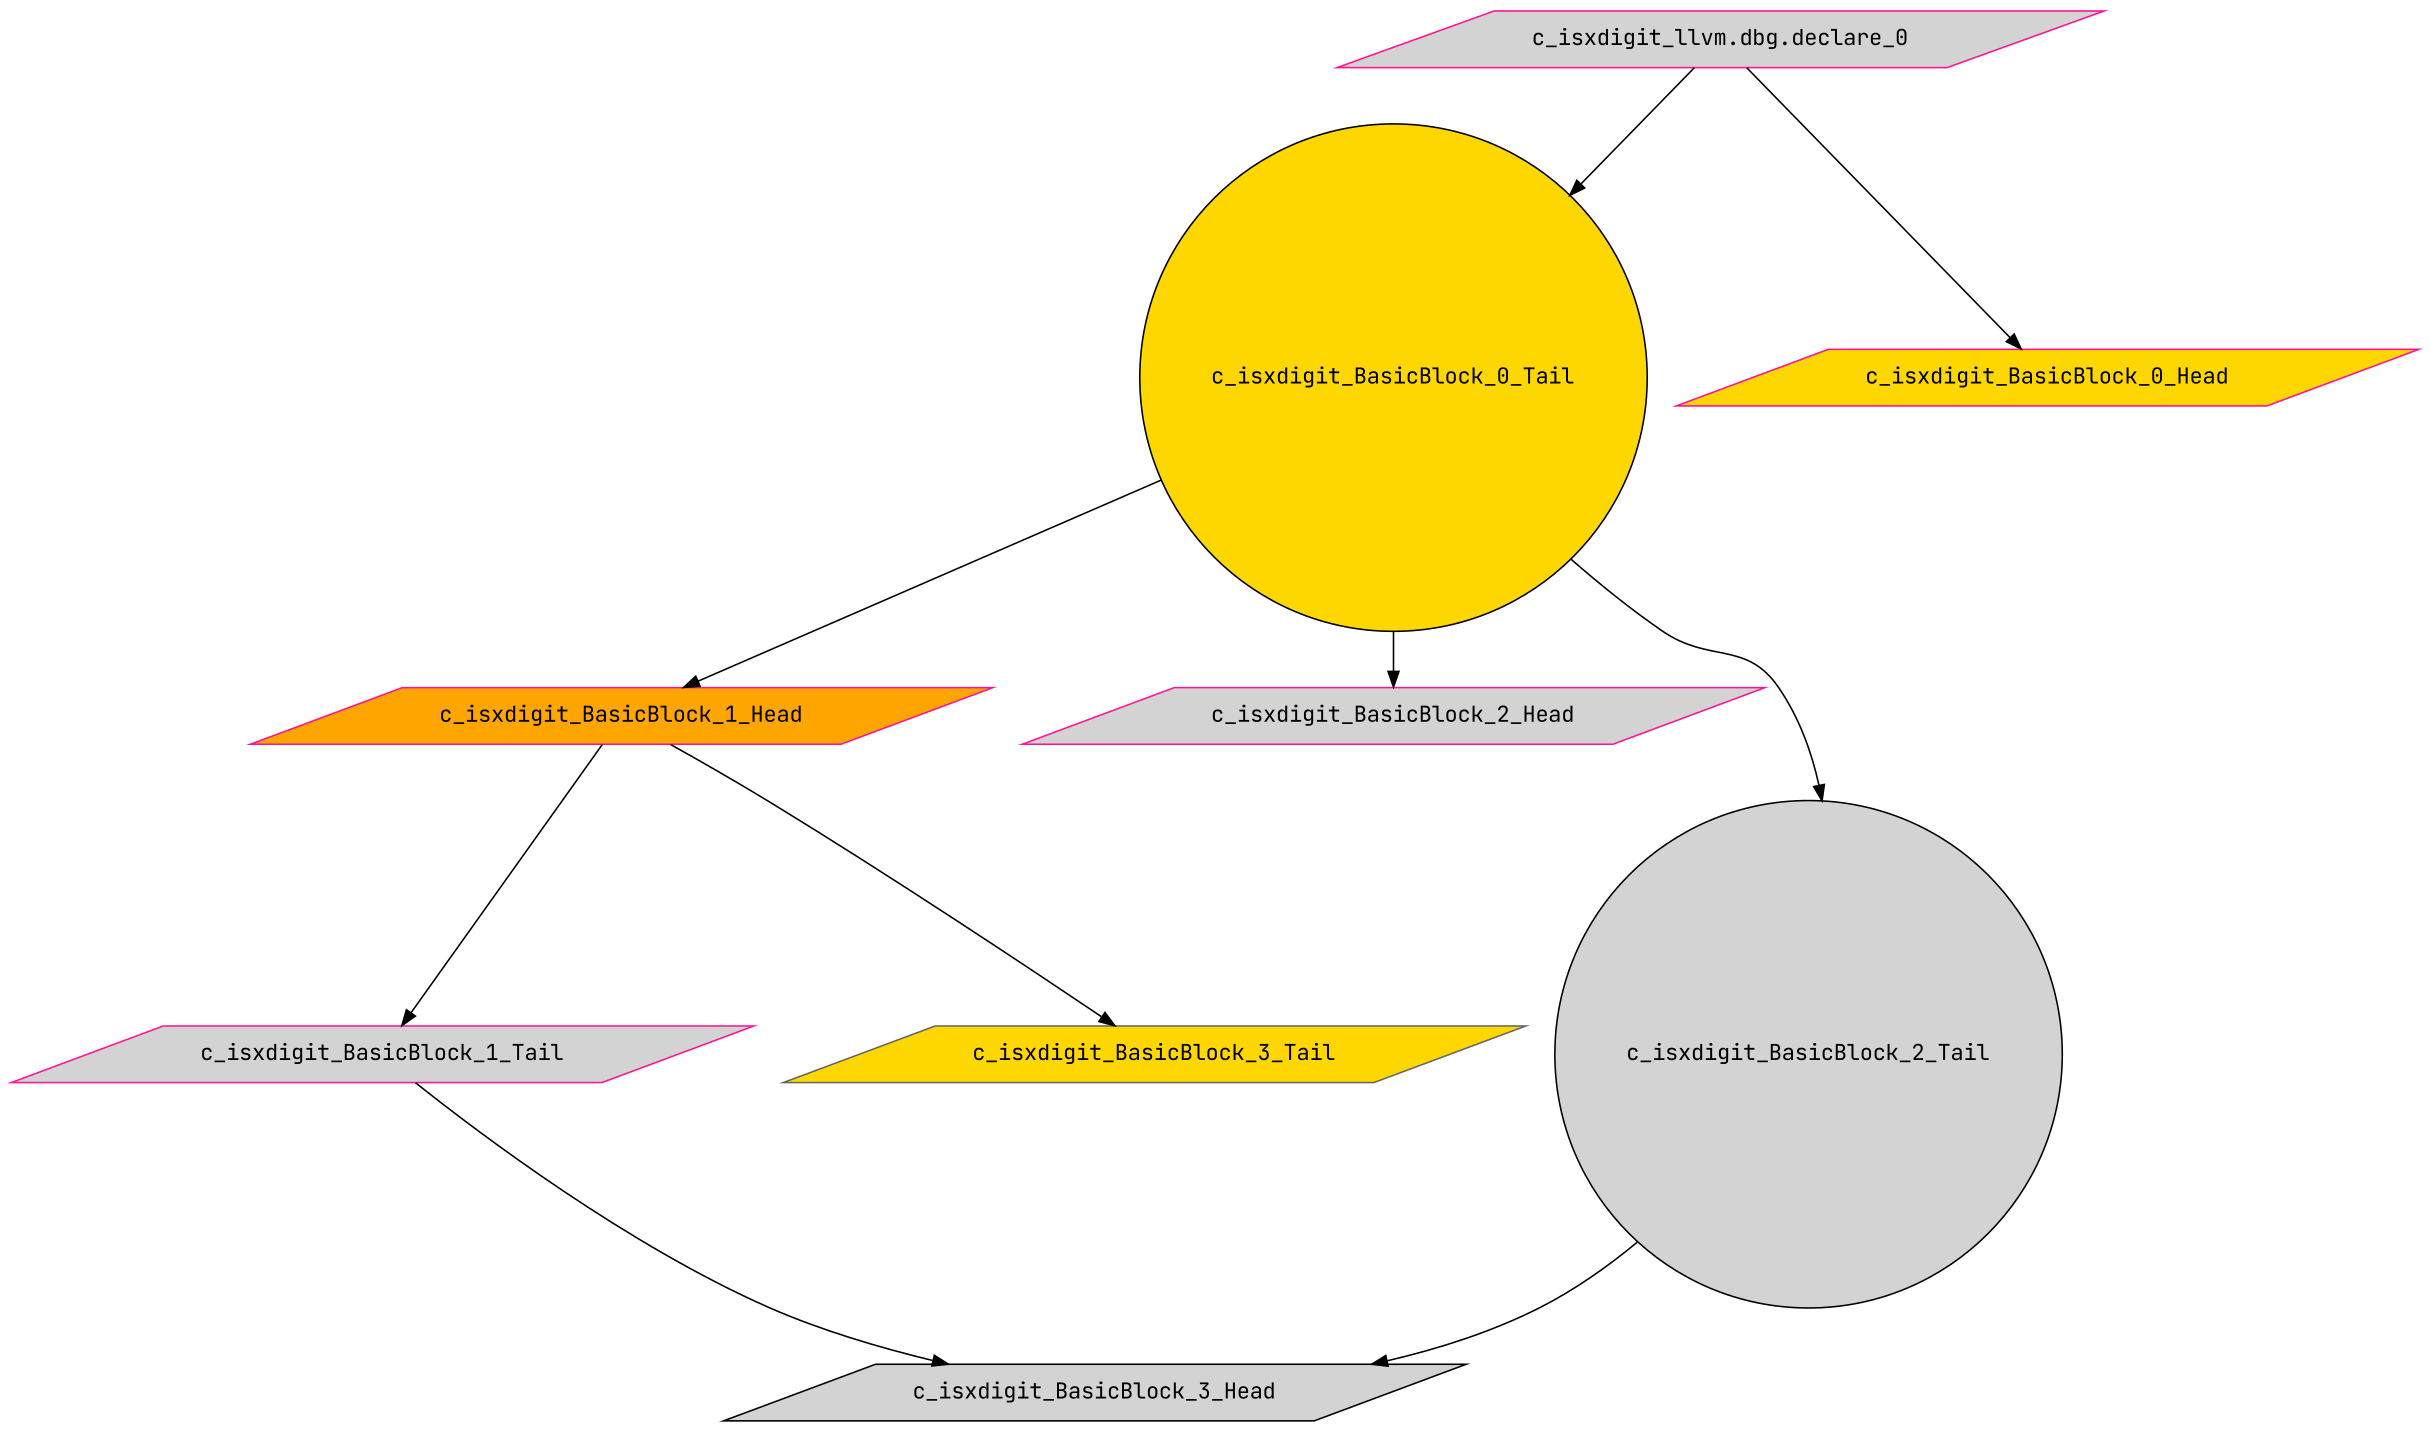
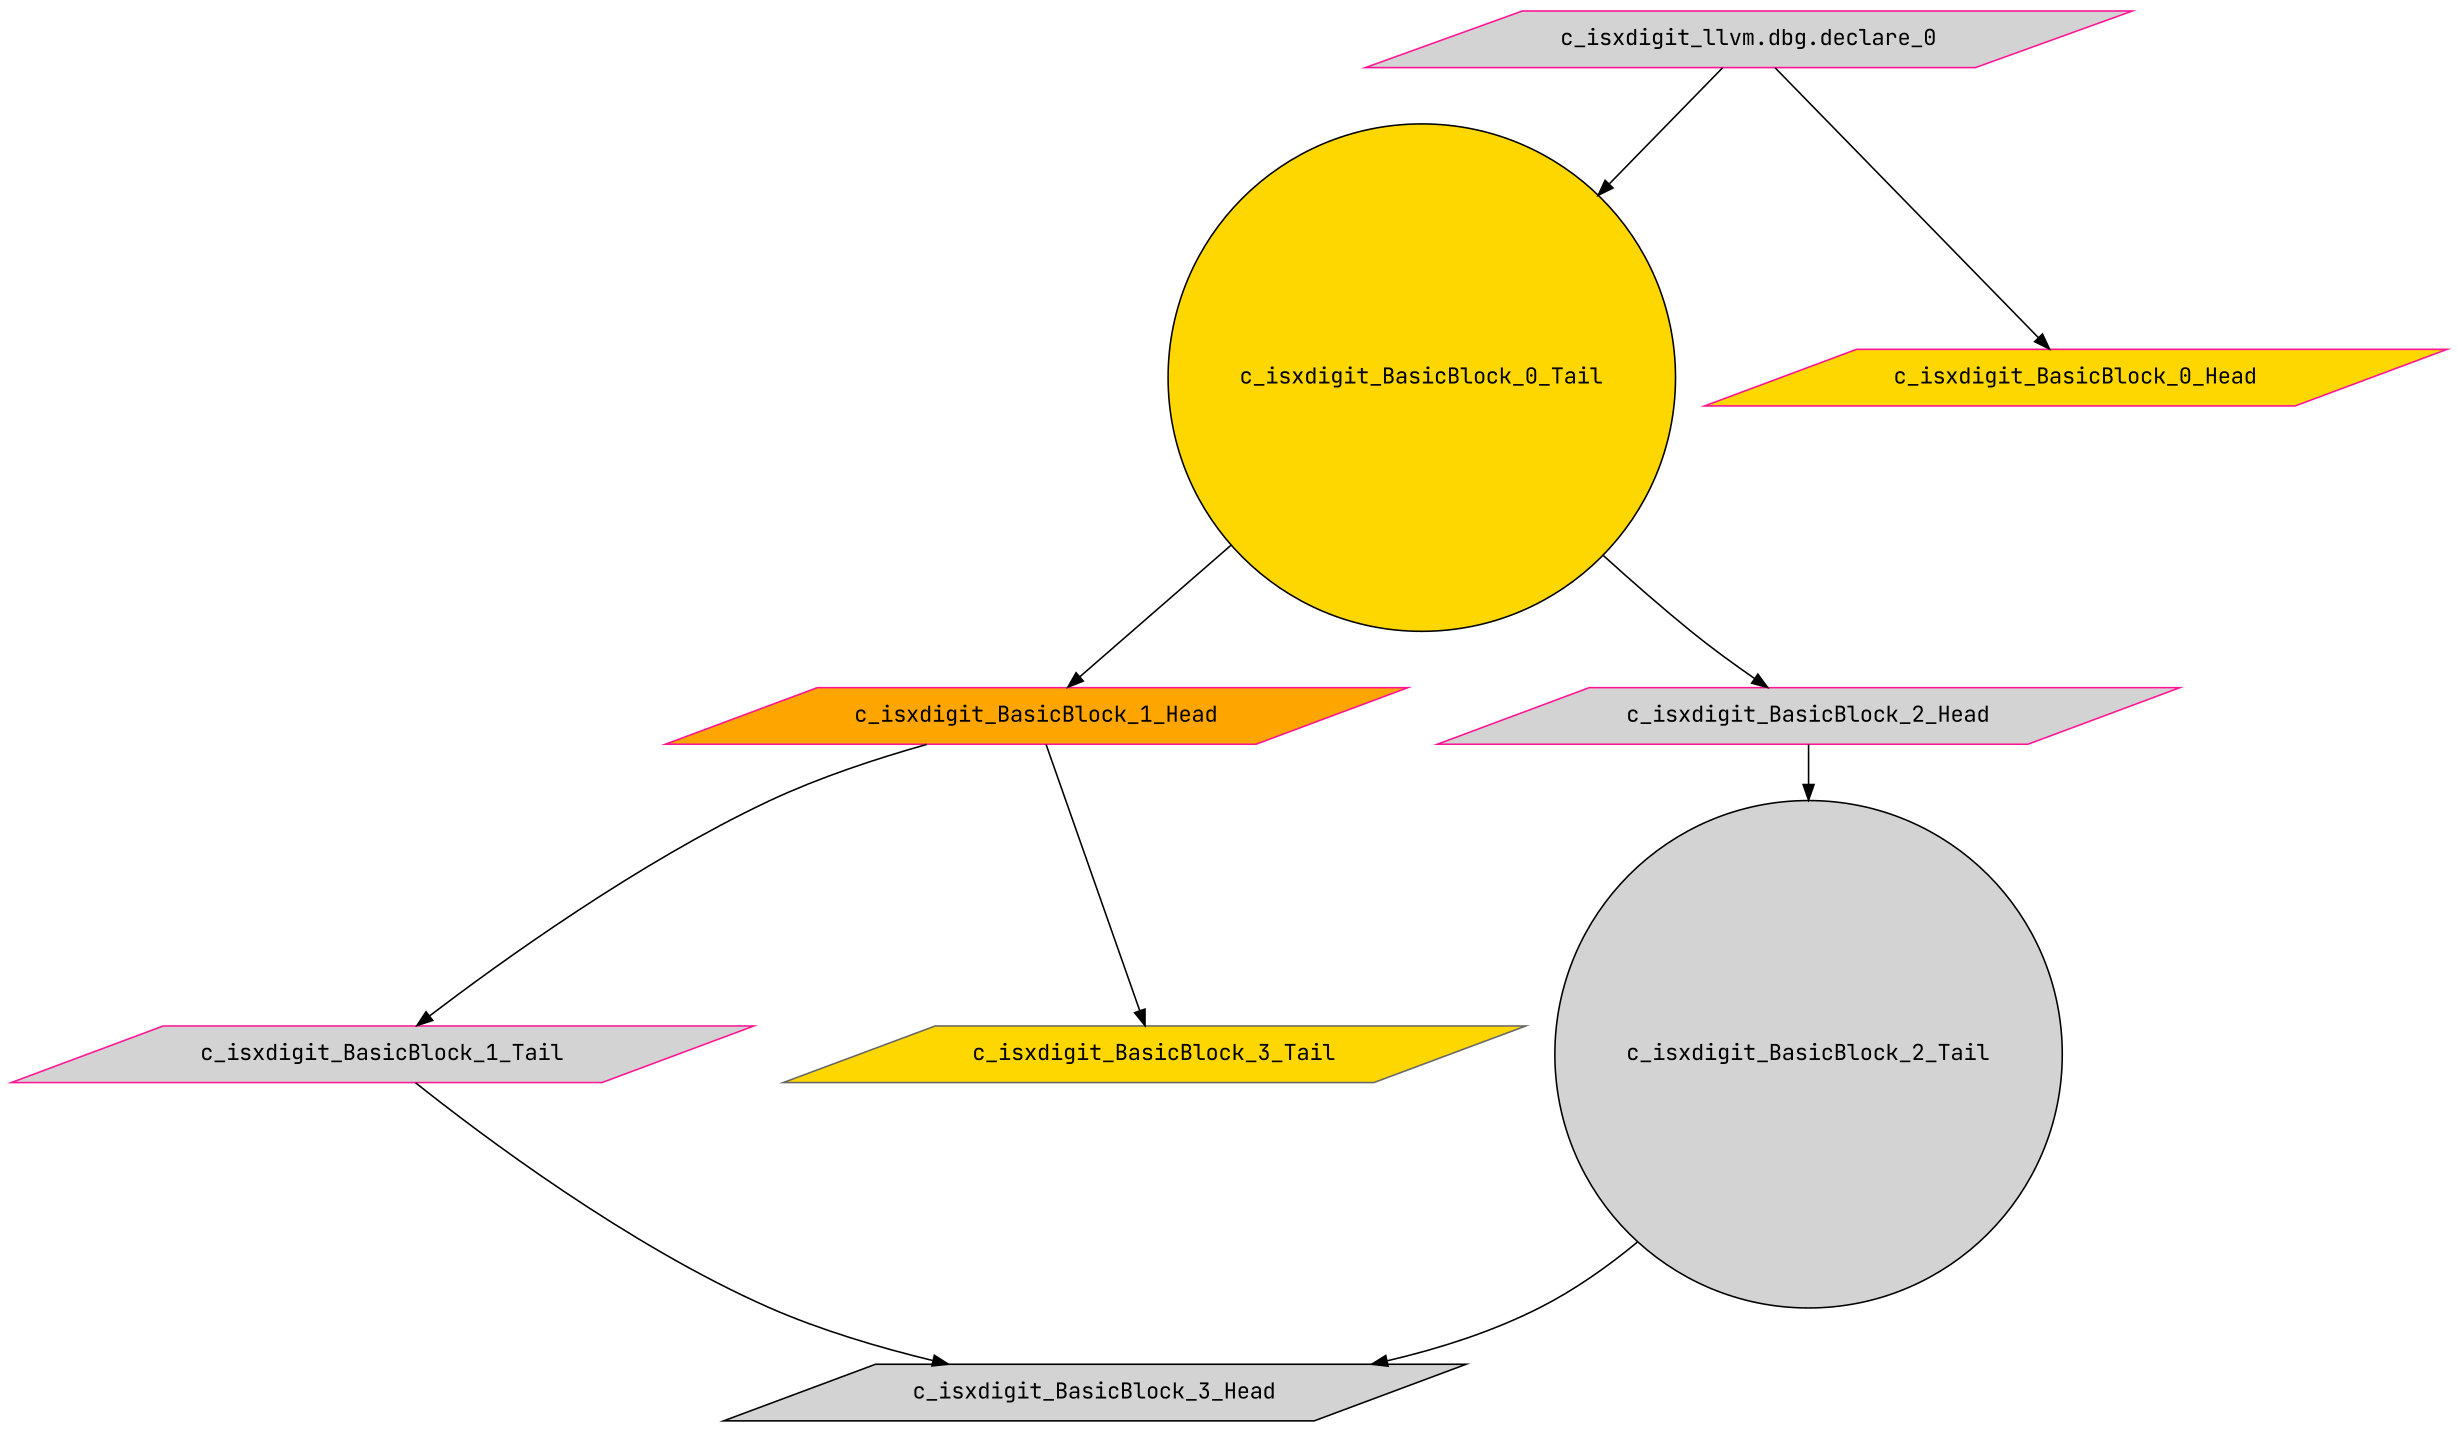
(1719, 652) -> (1809, 764)
